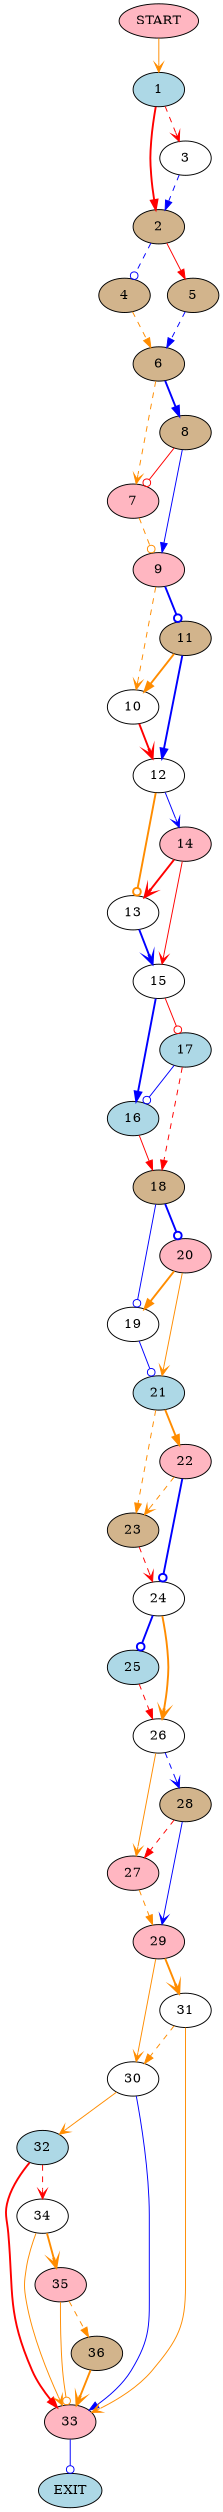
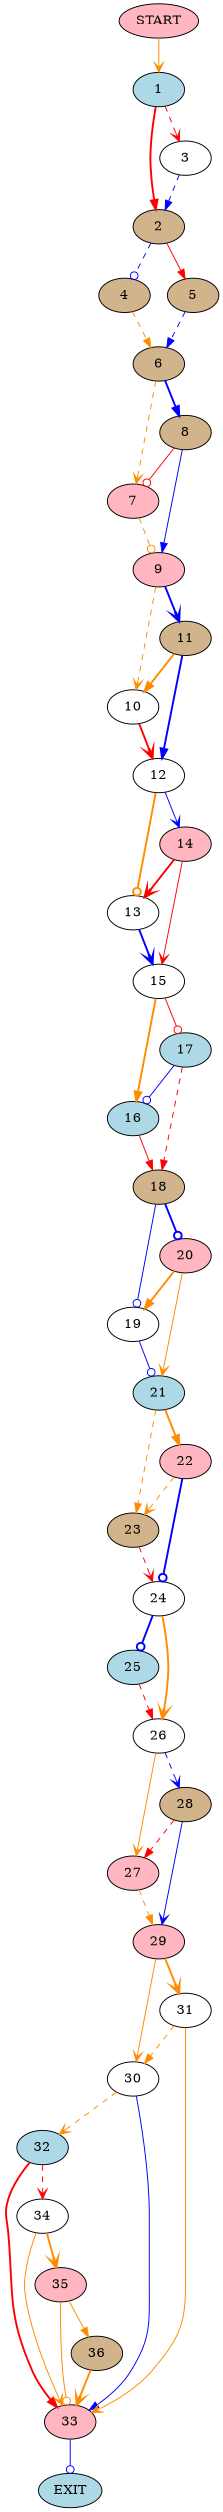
(171, 601) -> (171, 601)
(147, 1045) -> (147, 1045)
(92, 2110) -> (92, 2110)
(76, 2315) -> (76, 2315)
